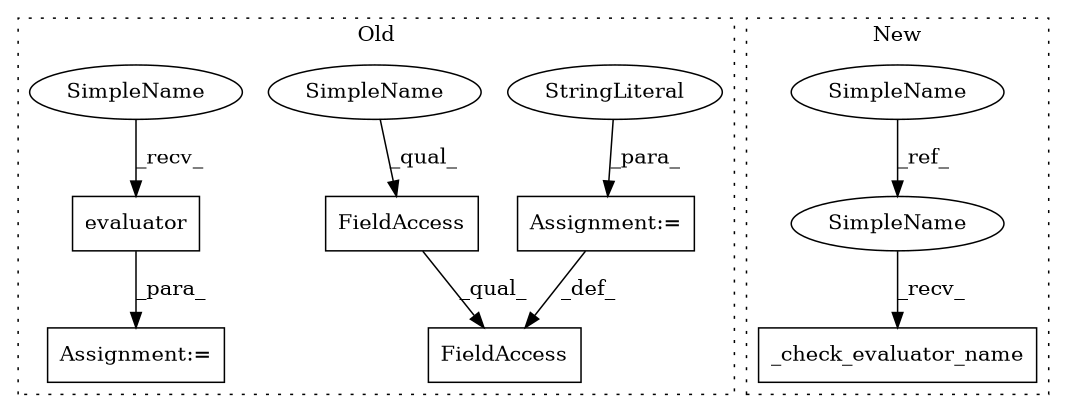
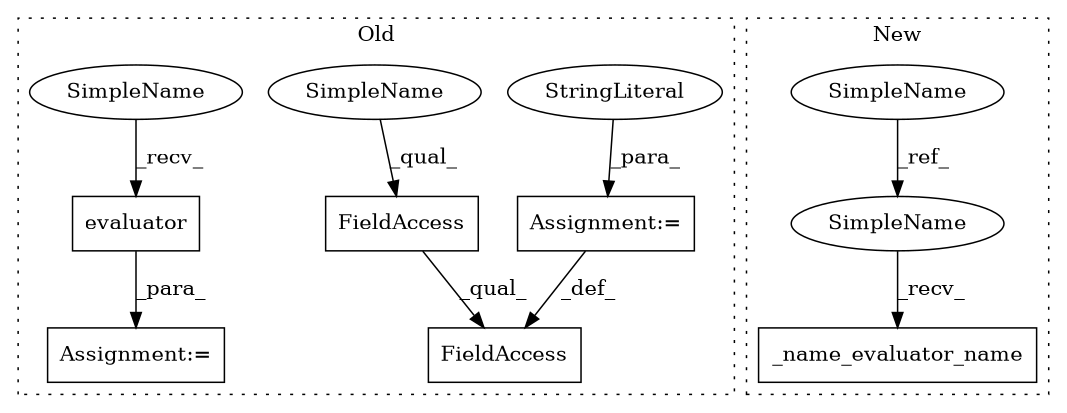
(898, 355) -> (898, 355)
